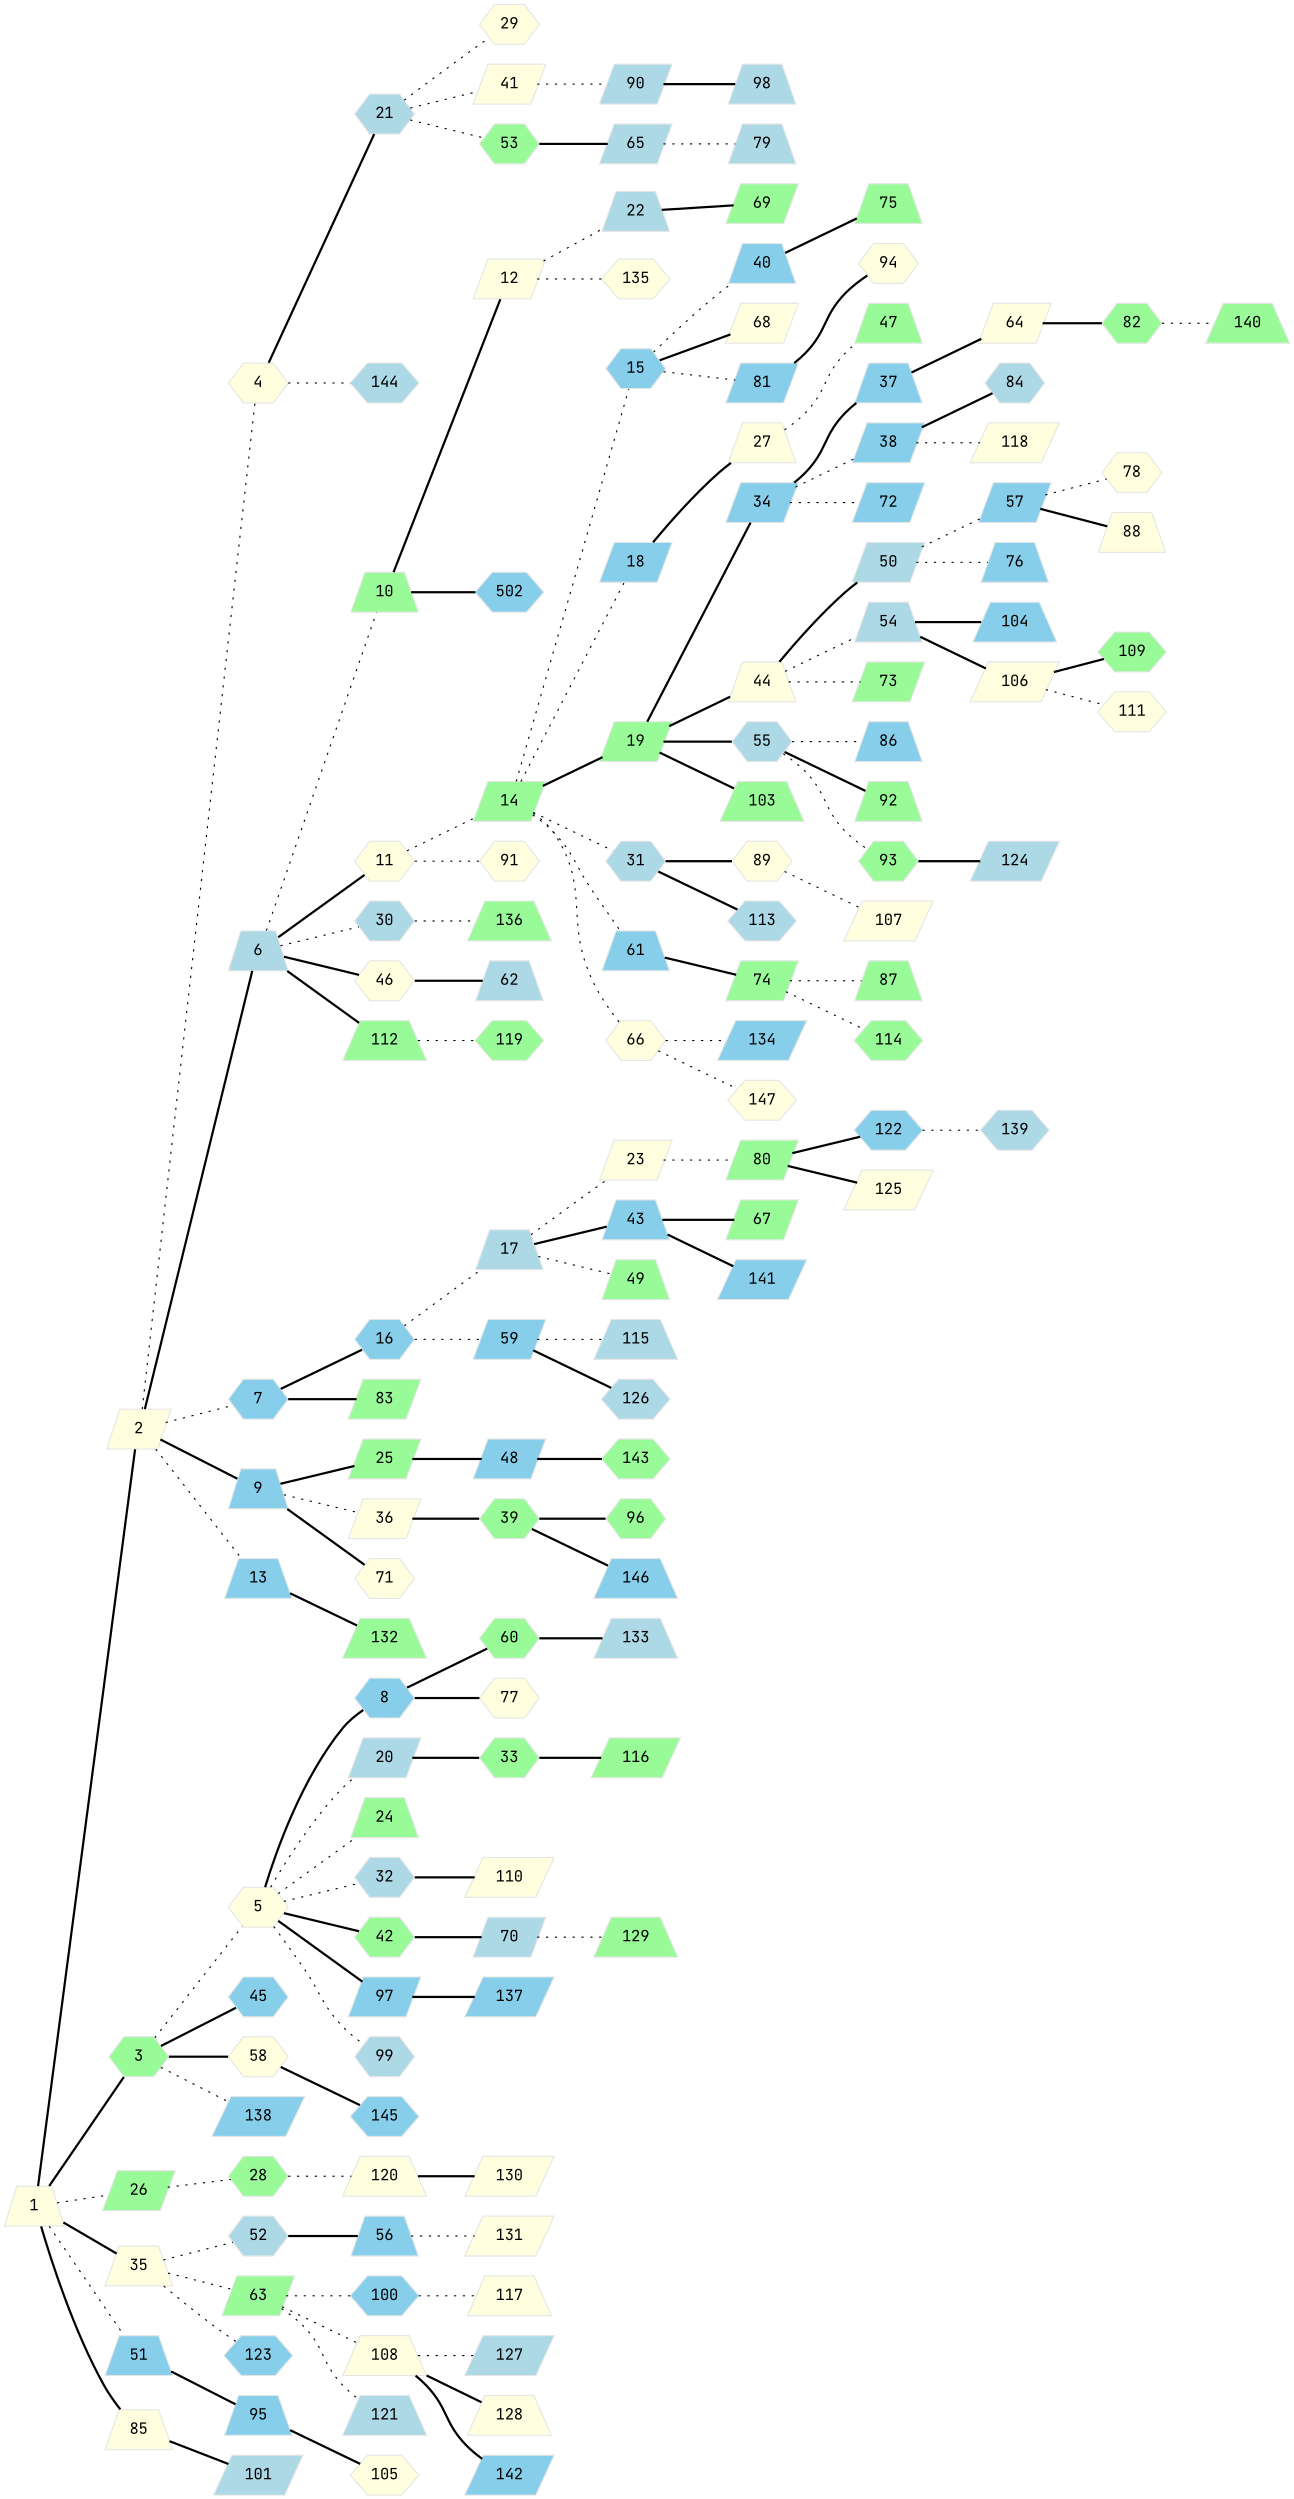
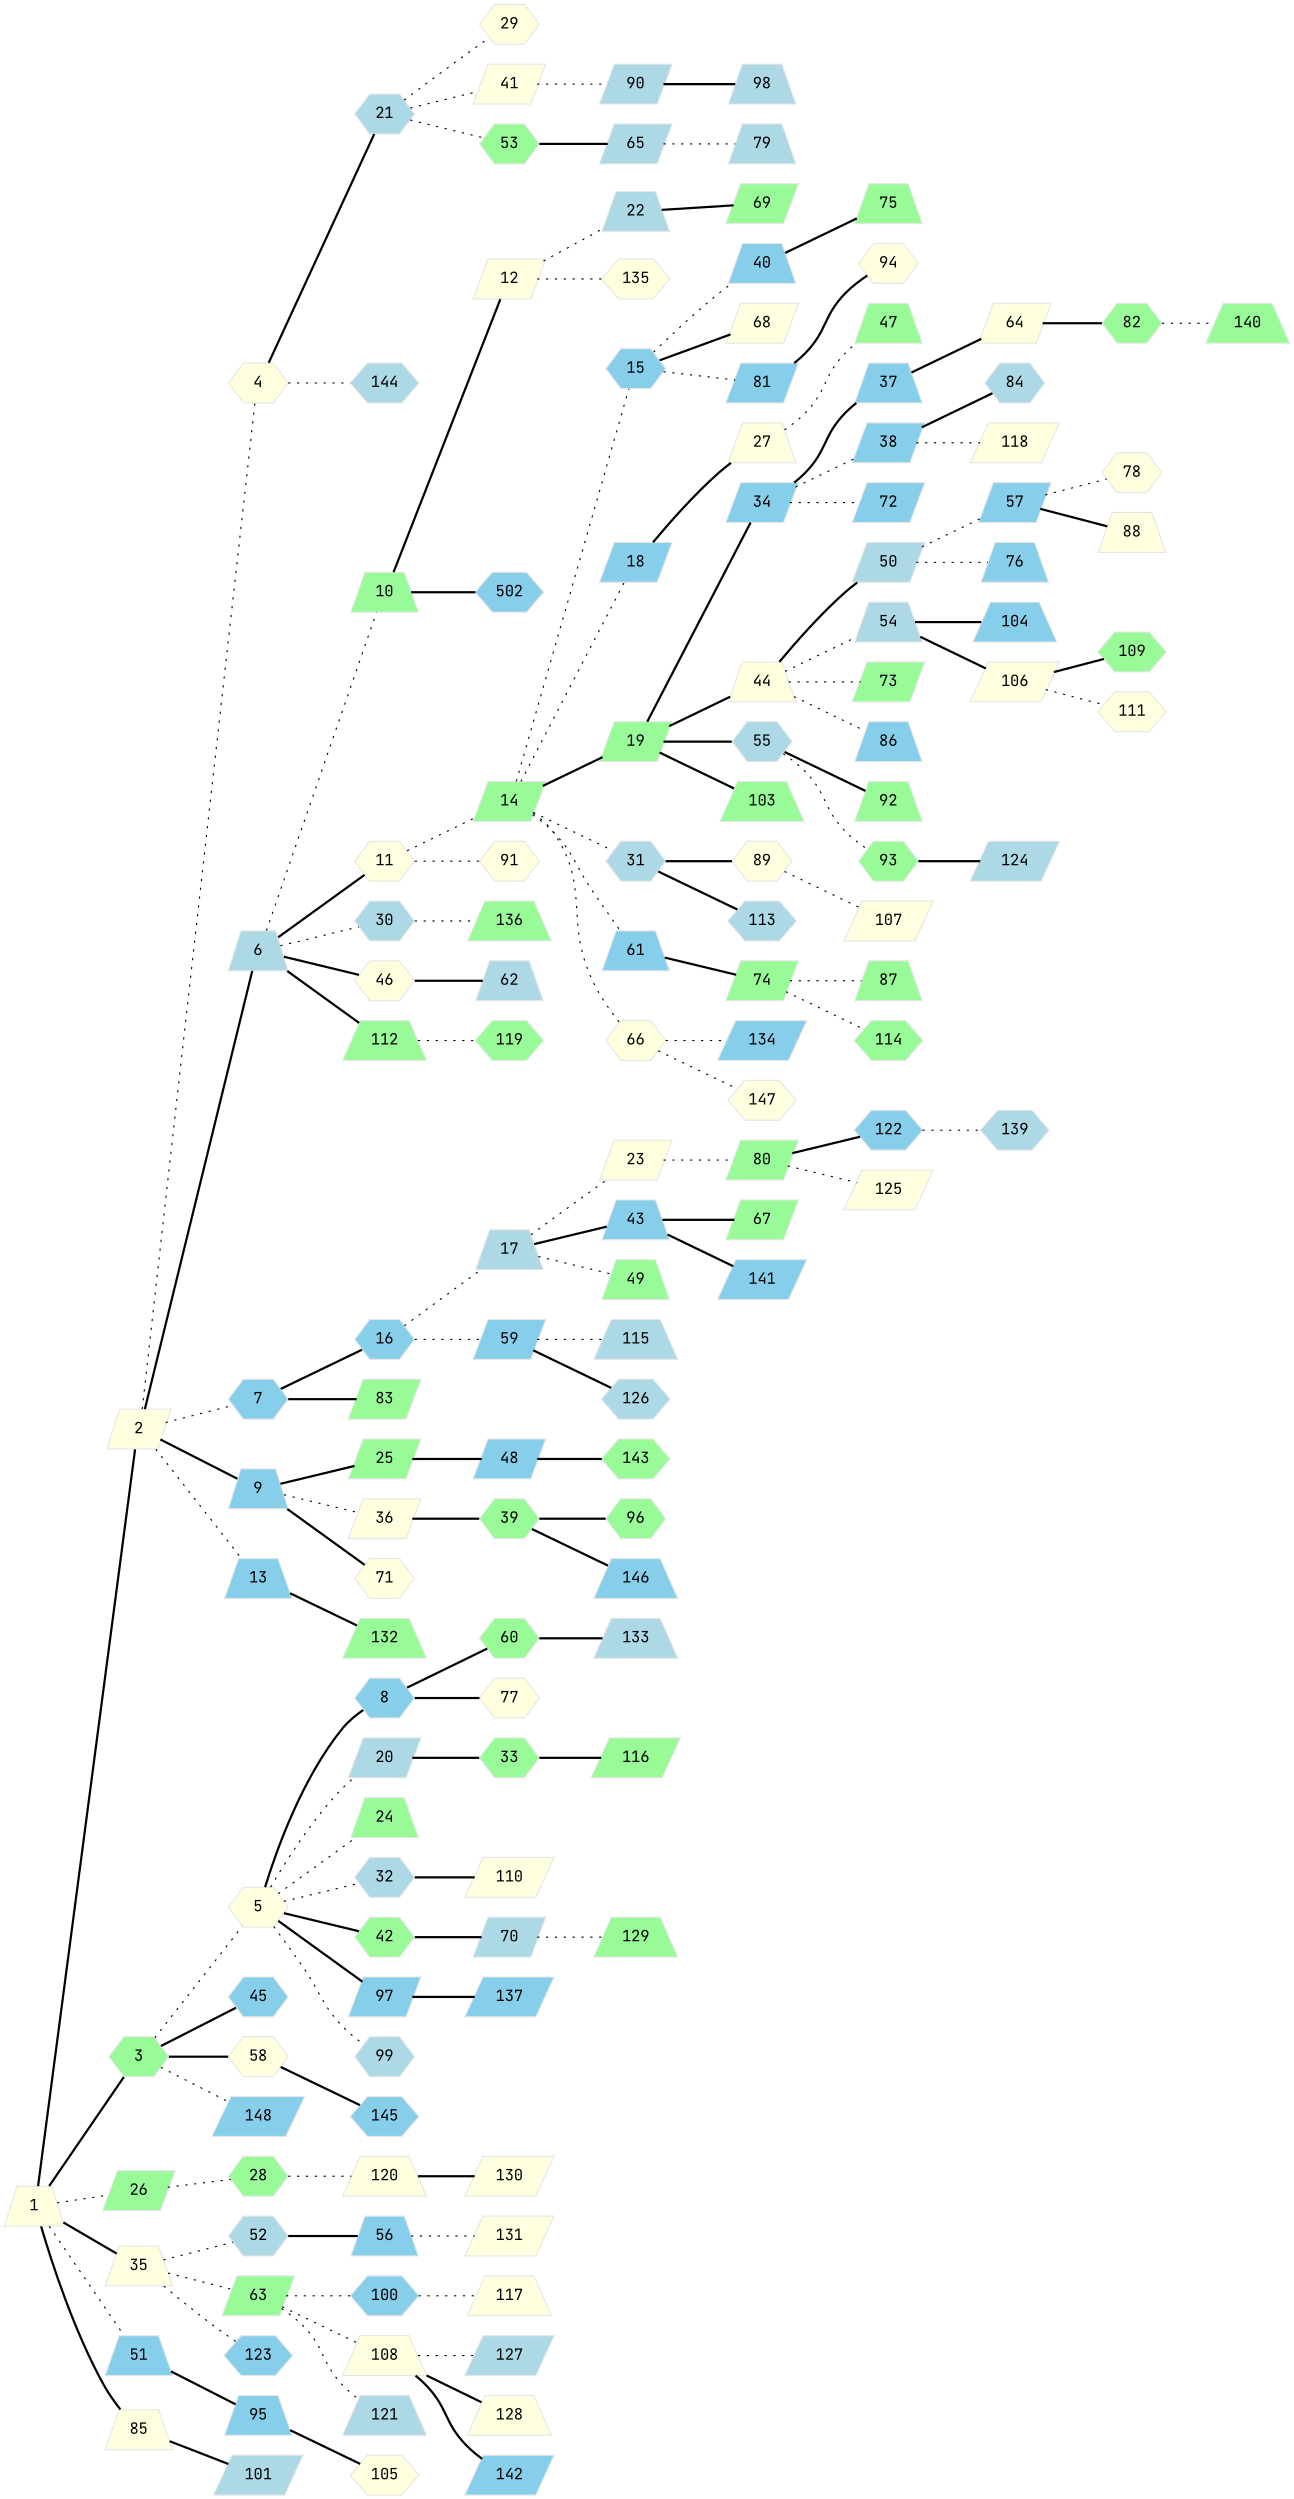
(827, 742) -> (830, 714)
(822, 1174) -> (822, 1174)
(258, 2116) -> (258, 2116)
